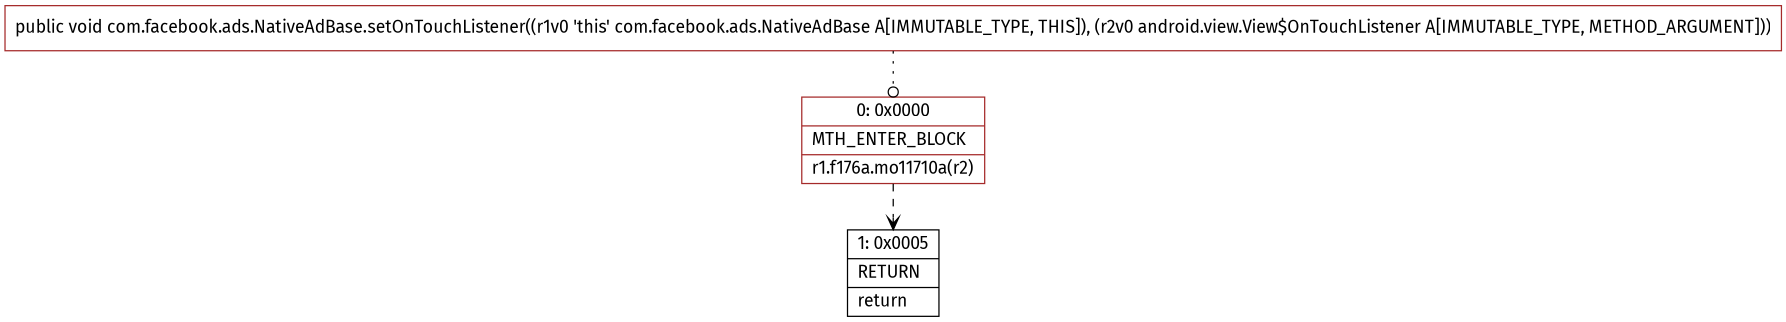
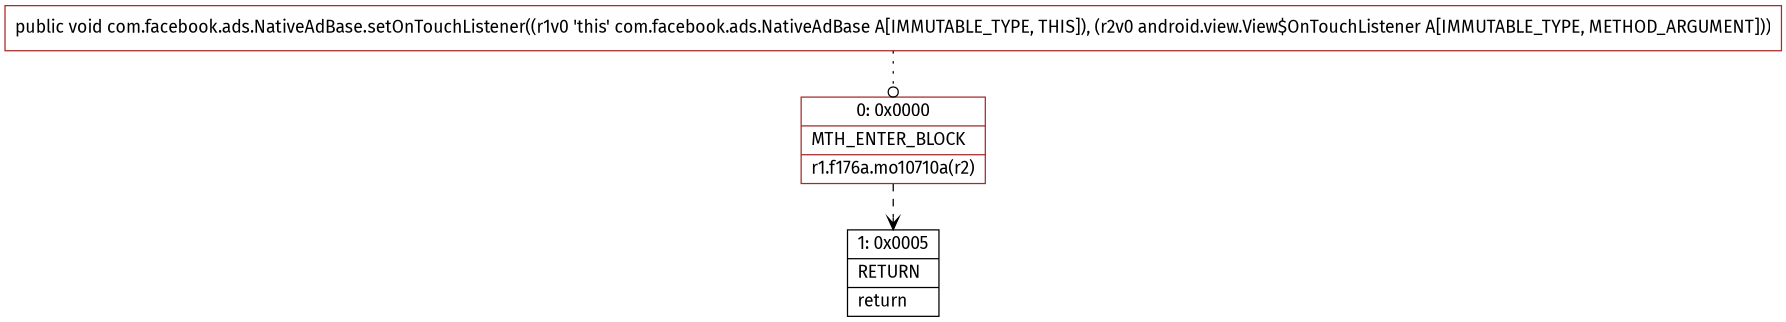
(893, 168) -> (893, 168)
